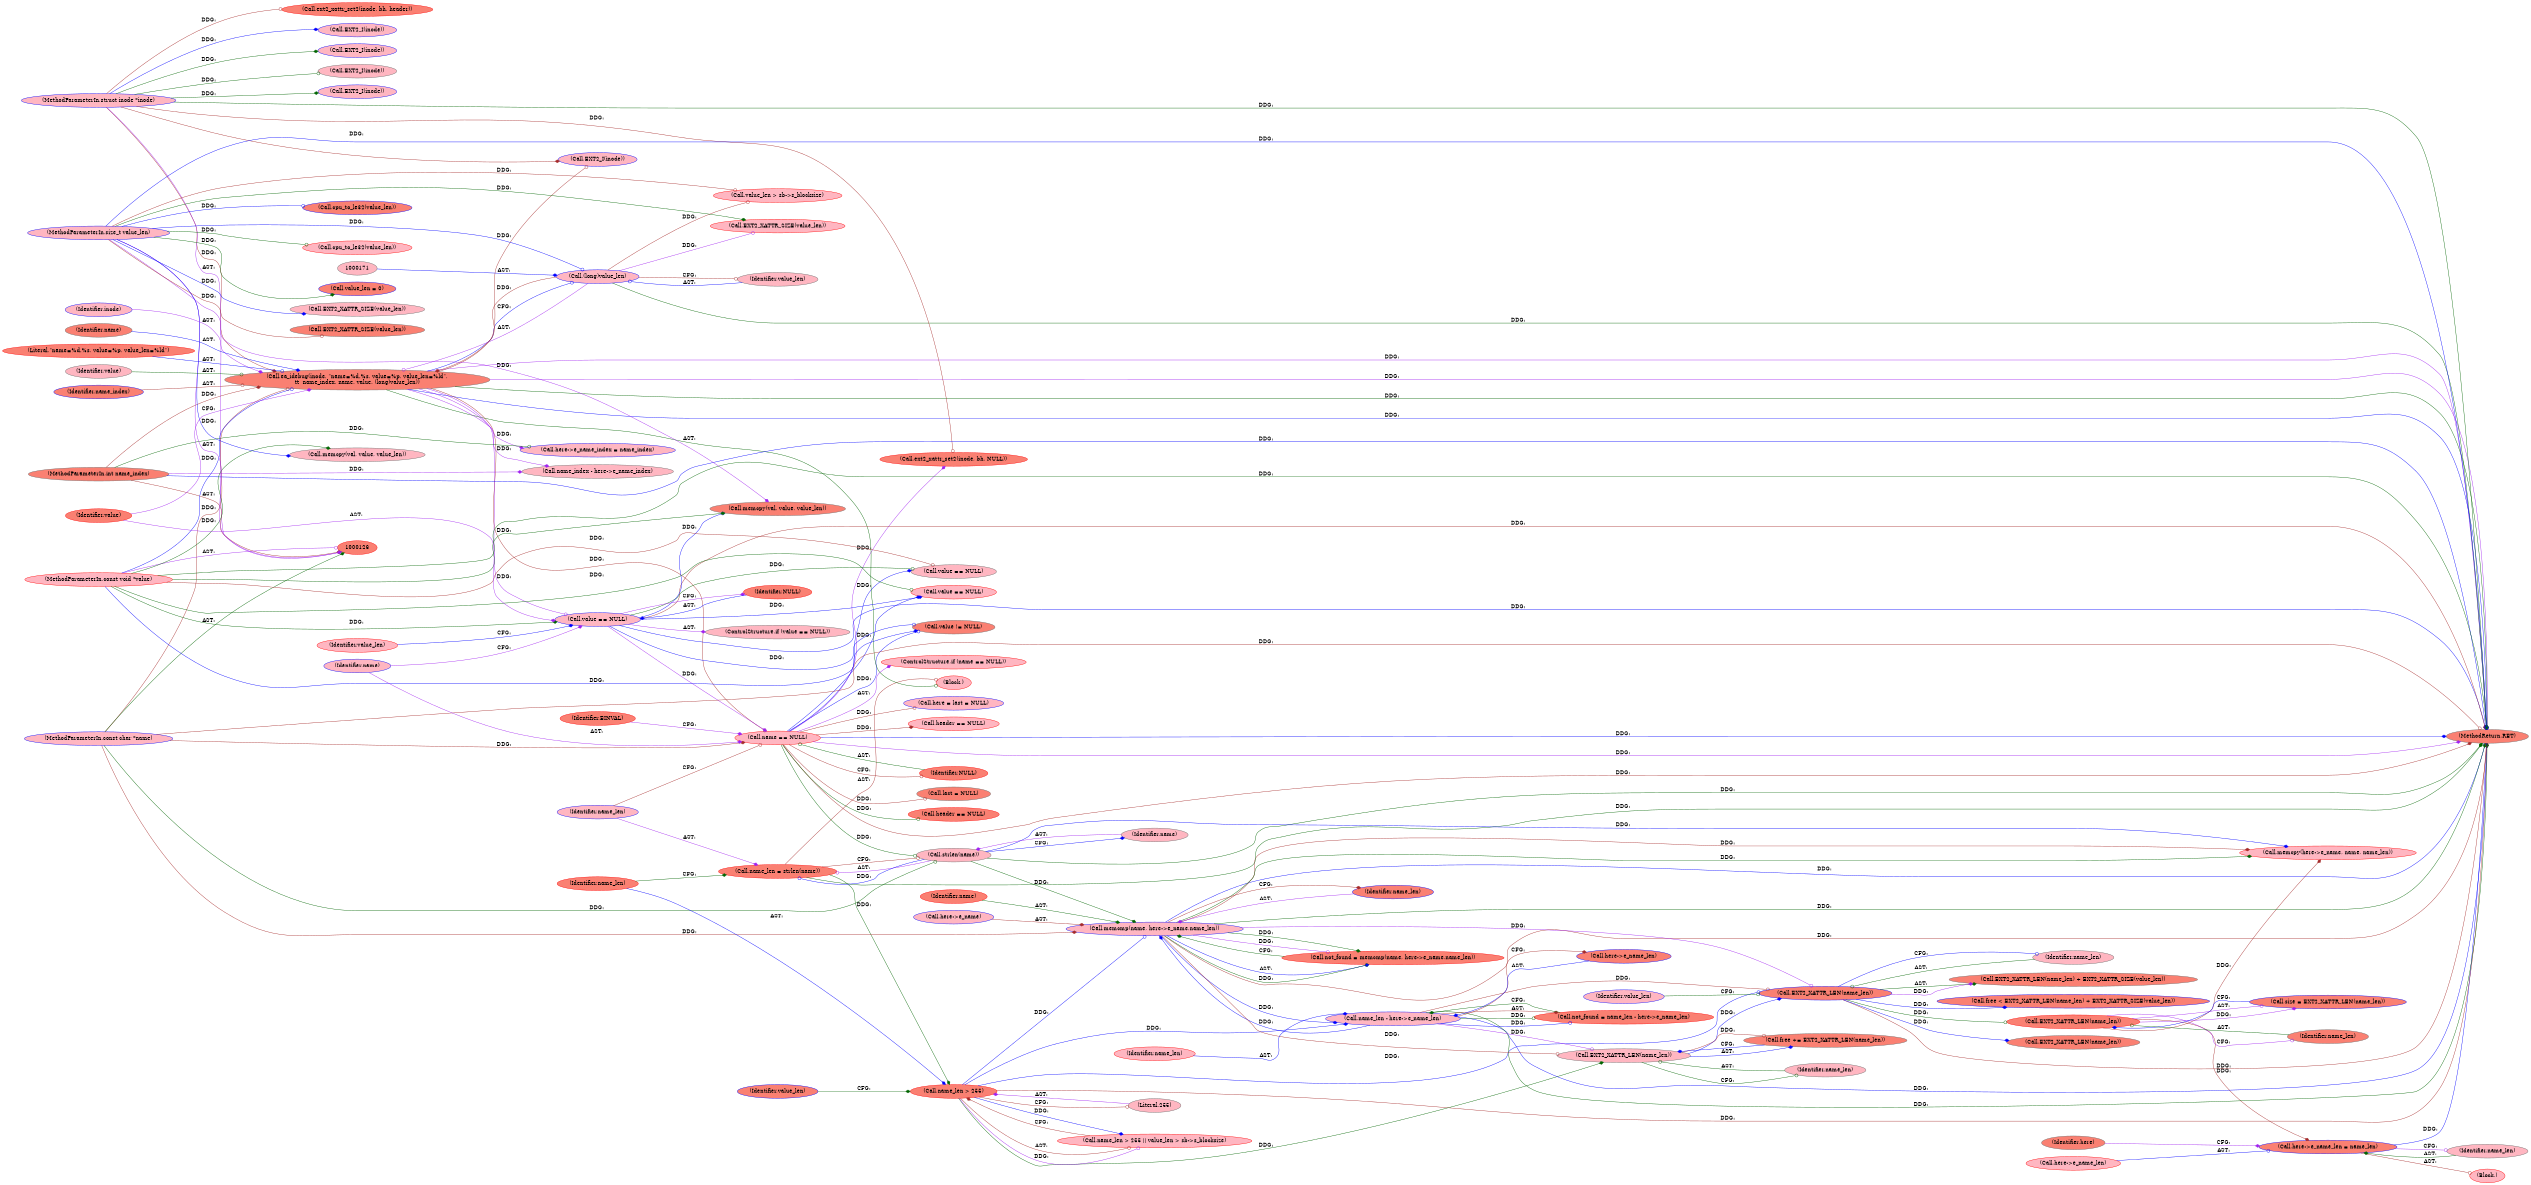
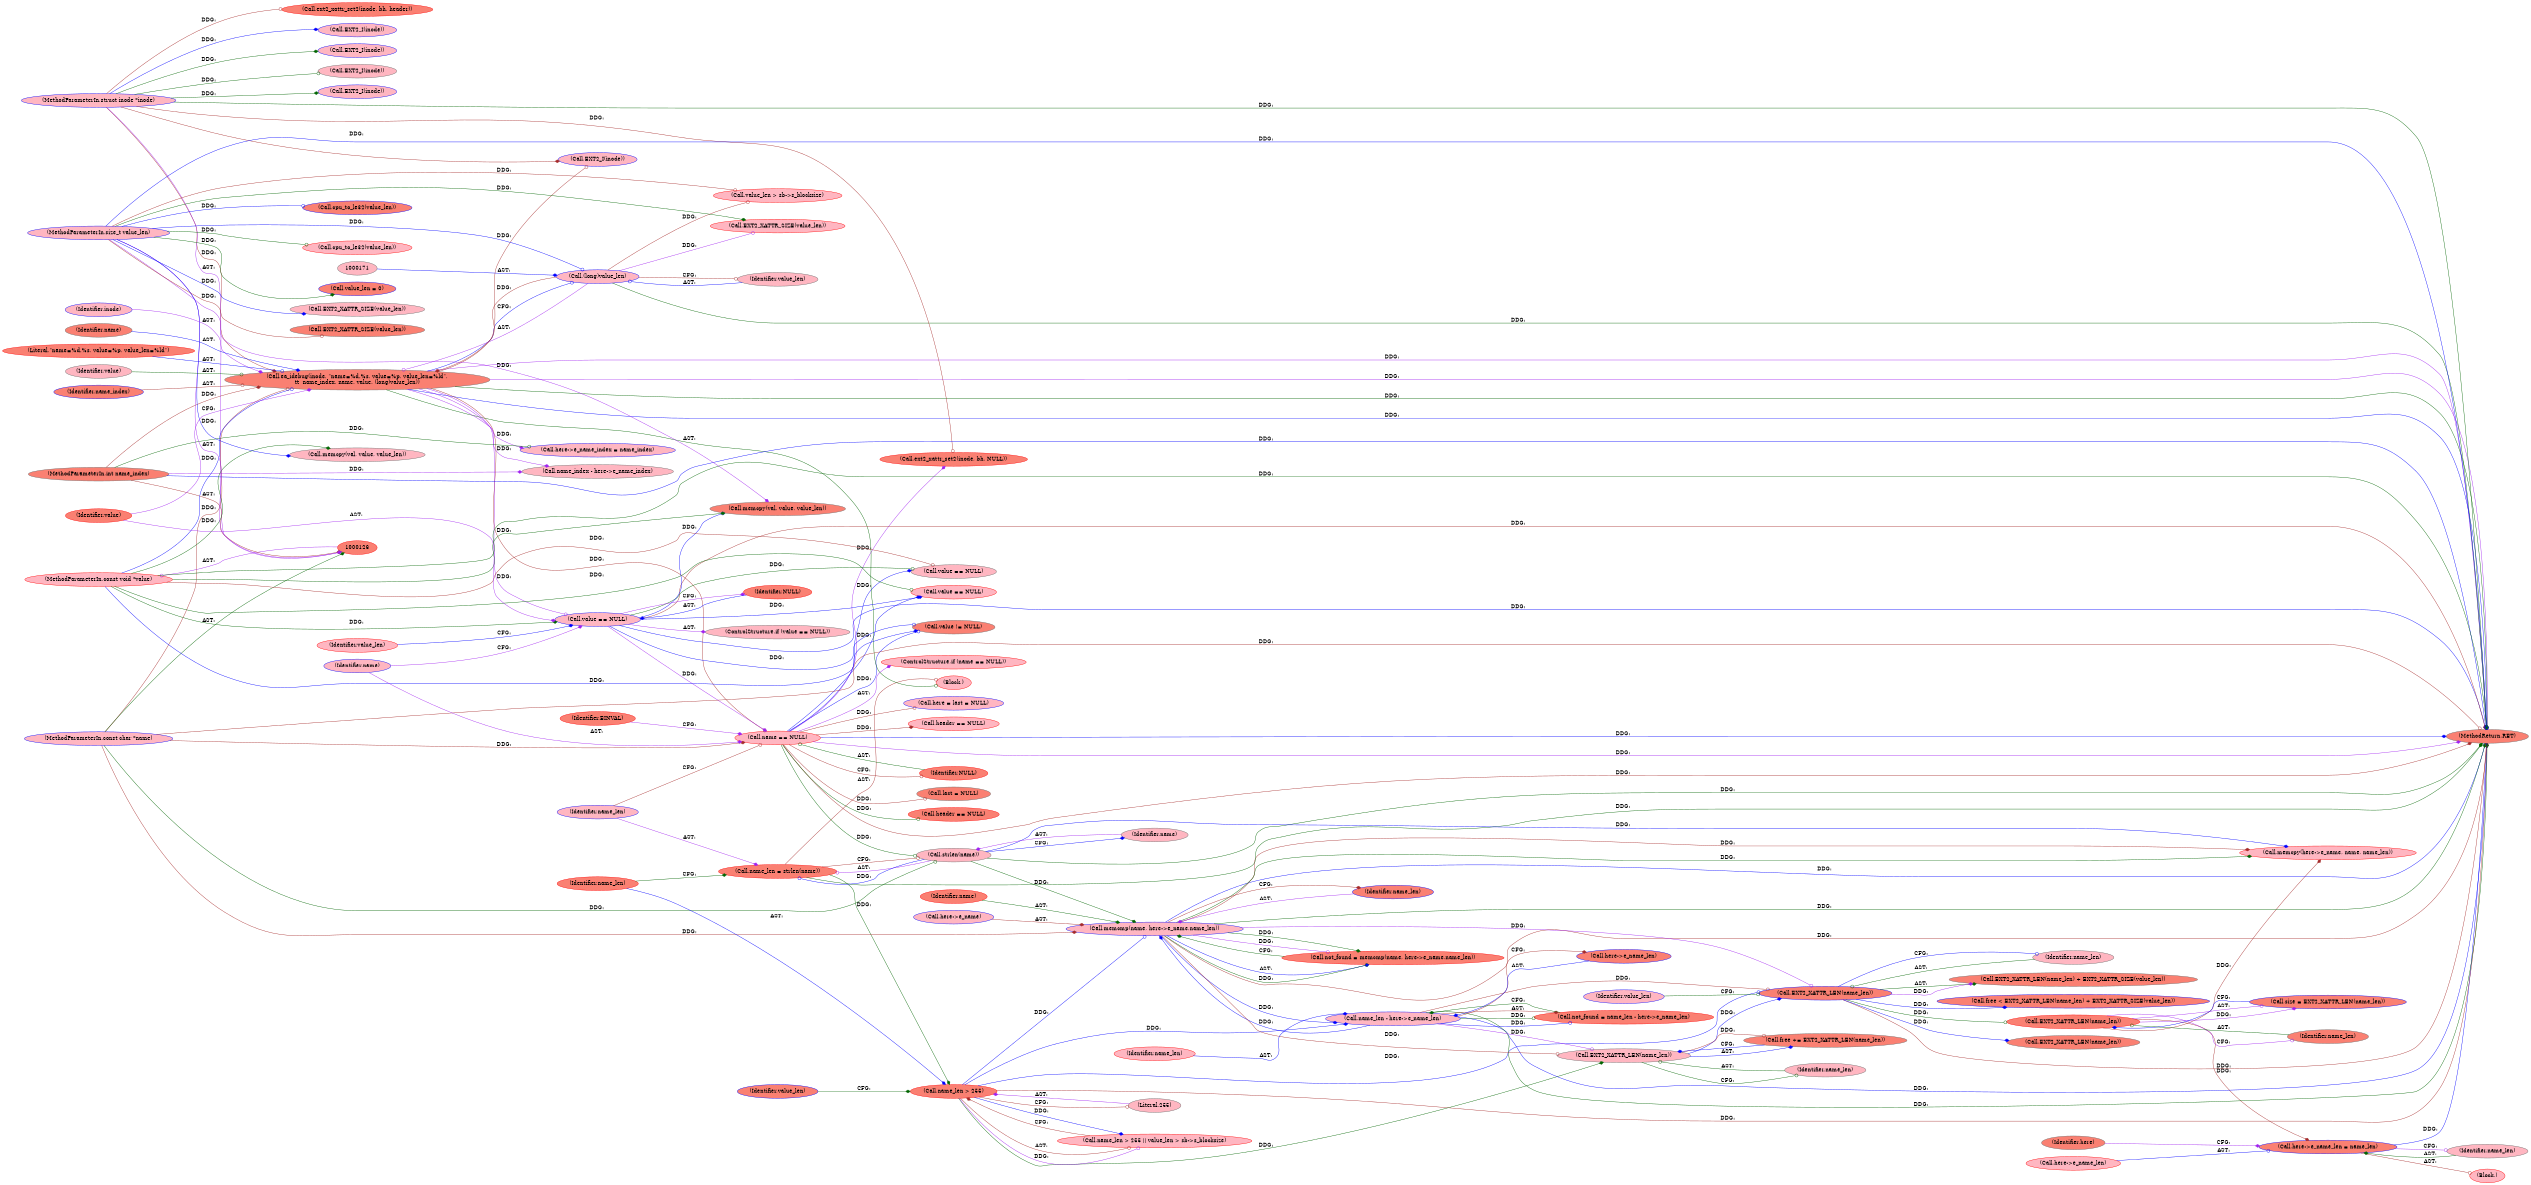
(227, 553) -> (245, 555)
